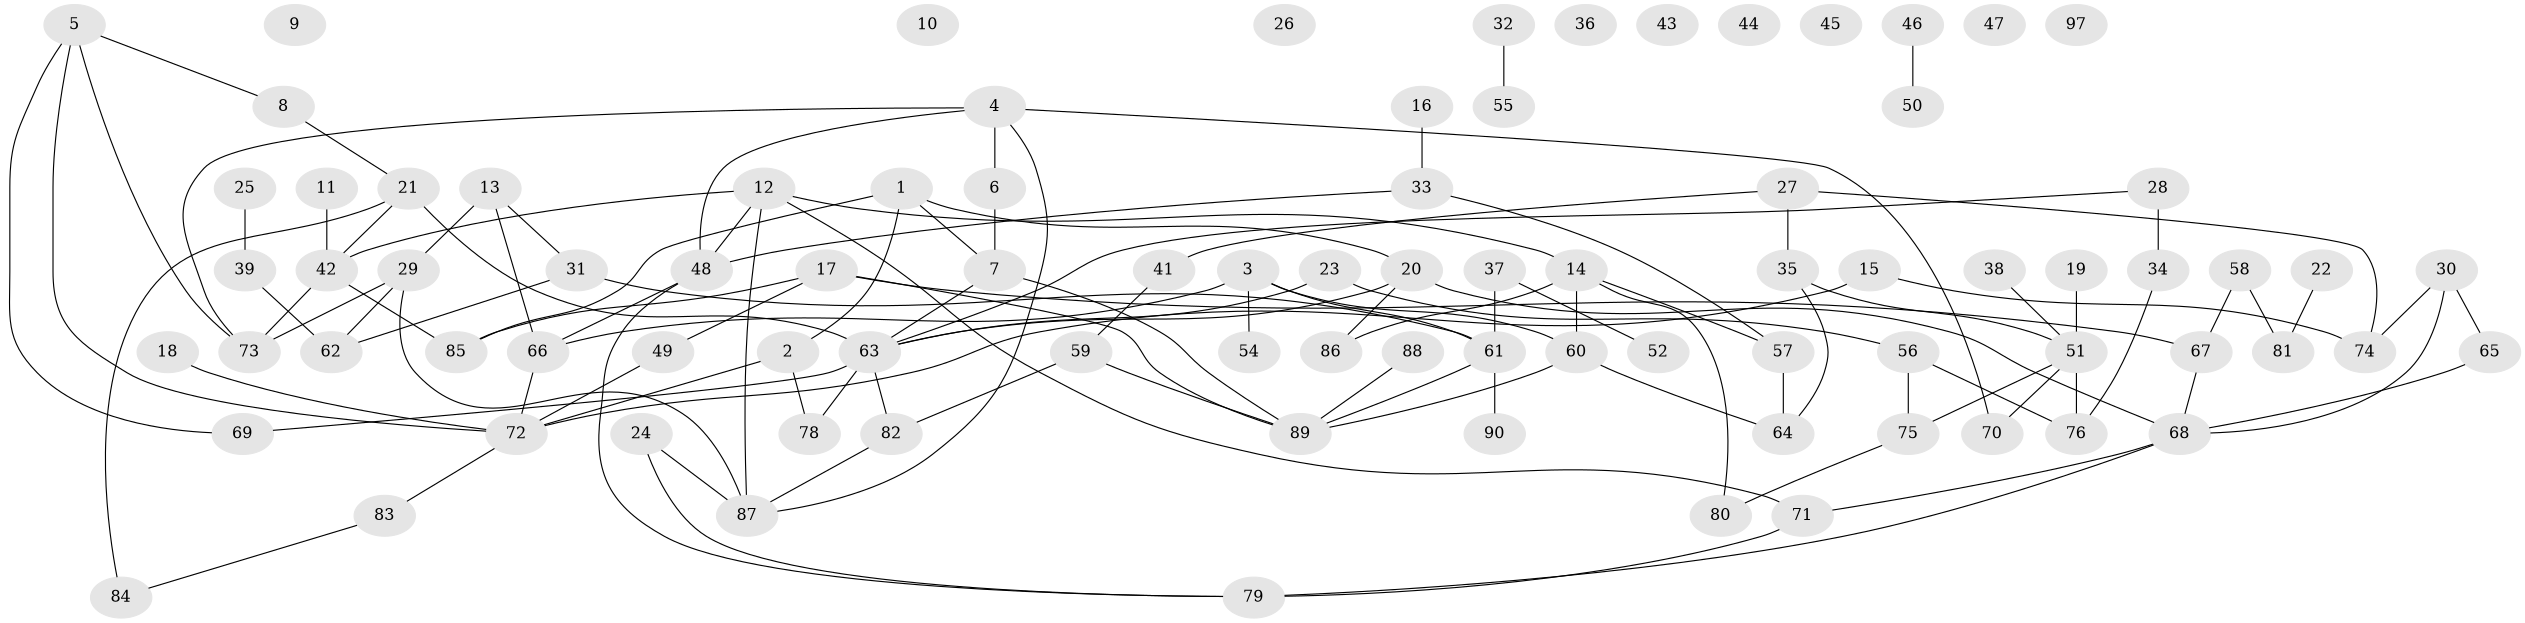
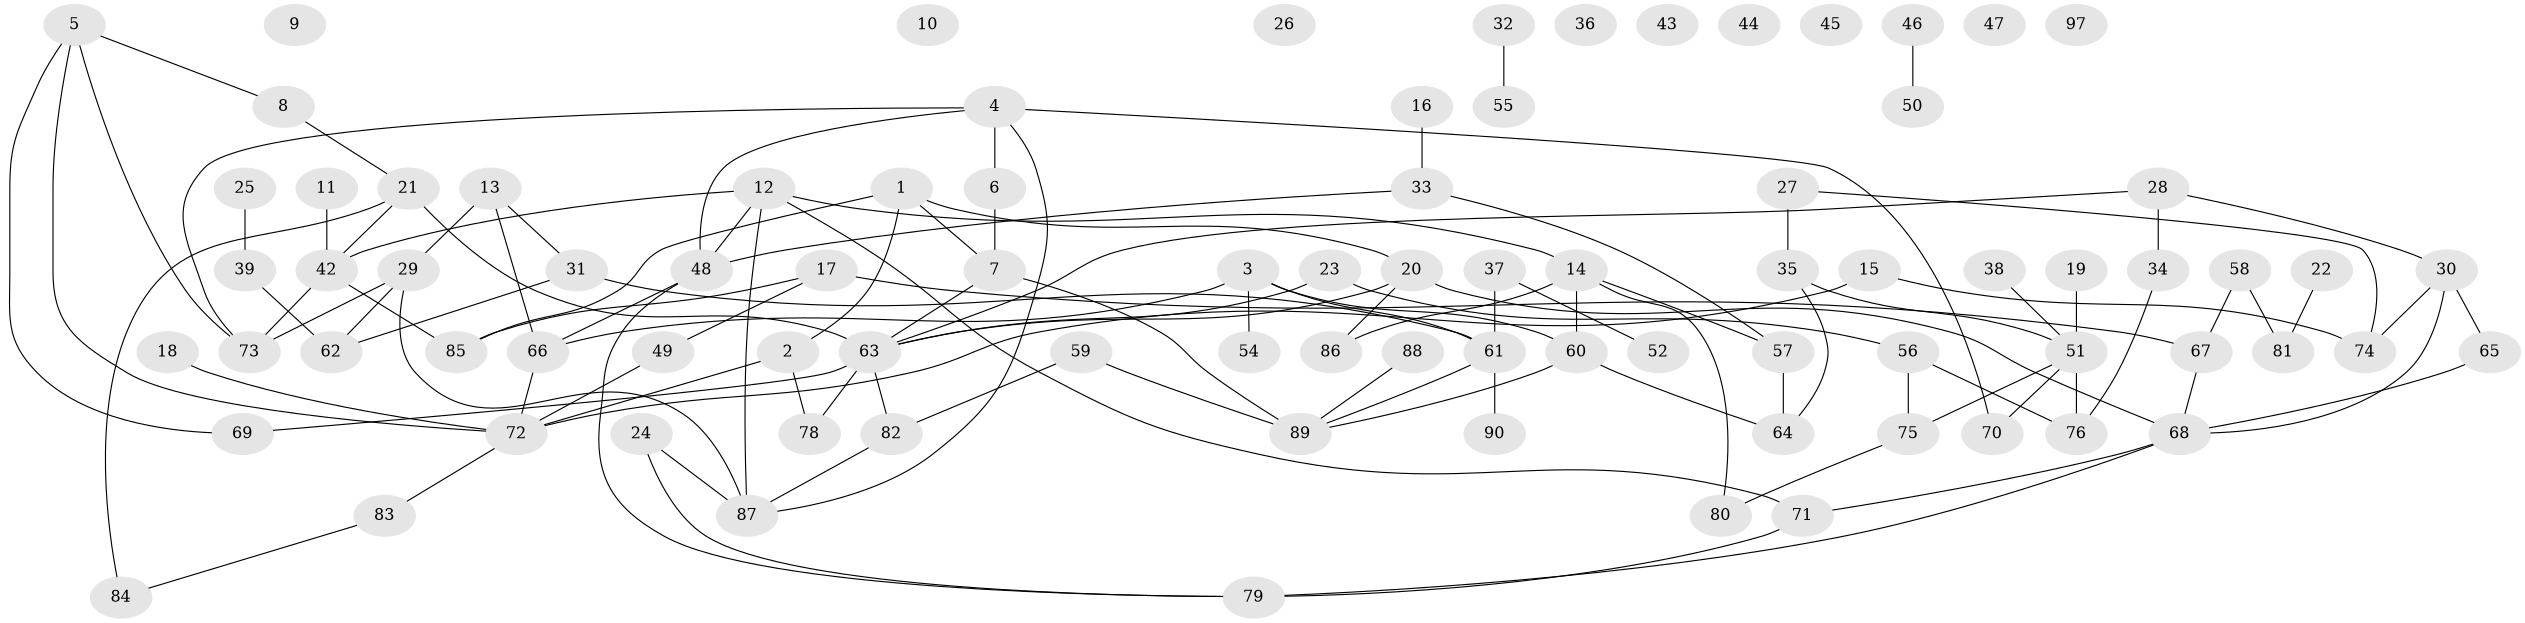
none -> (2306, 223)
(1164, 270) -> none
(1122, 332) -> none
